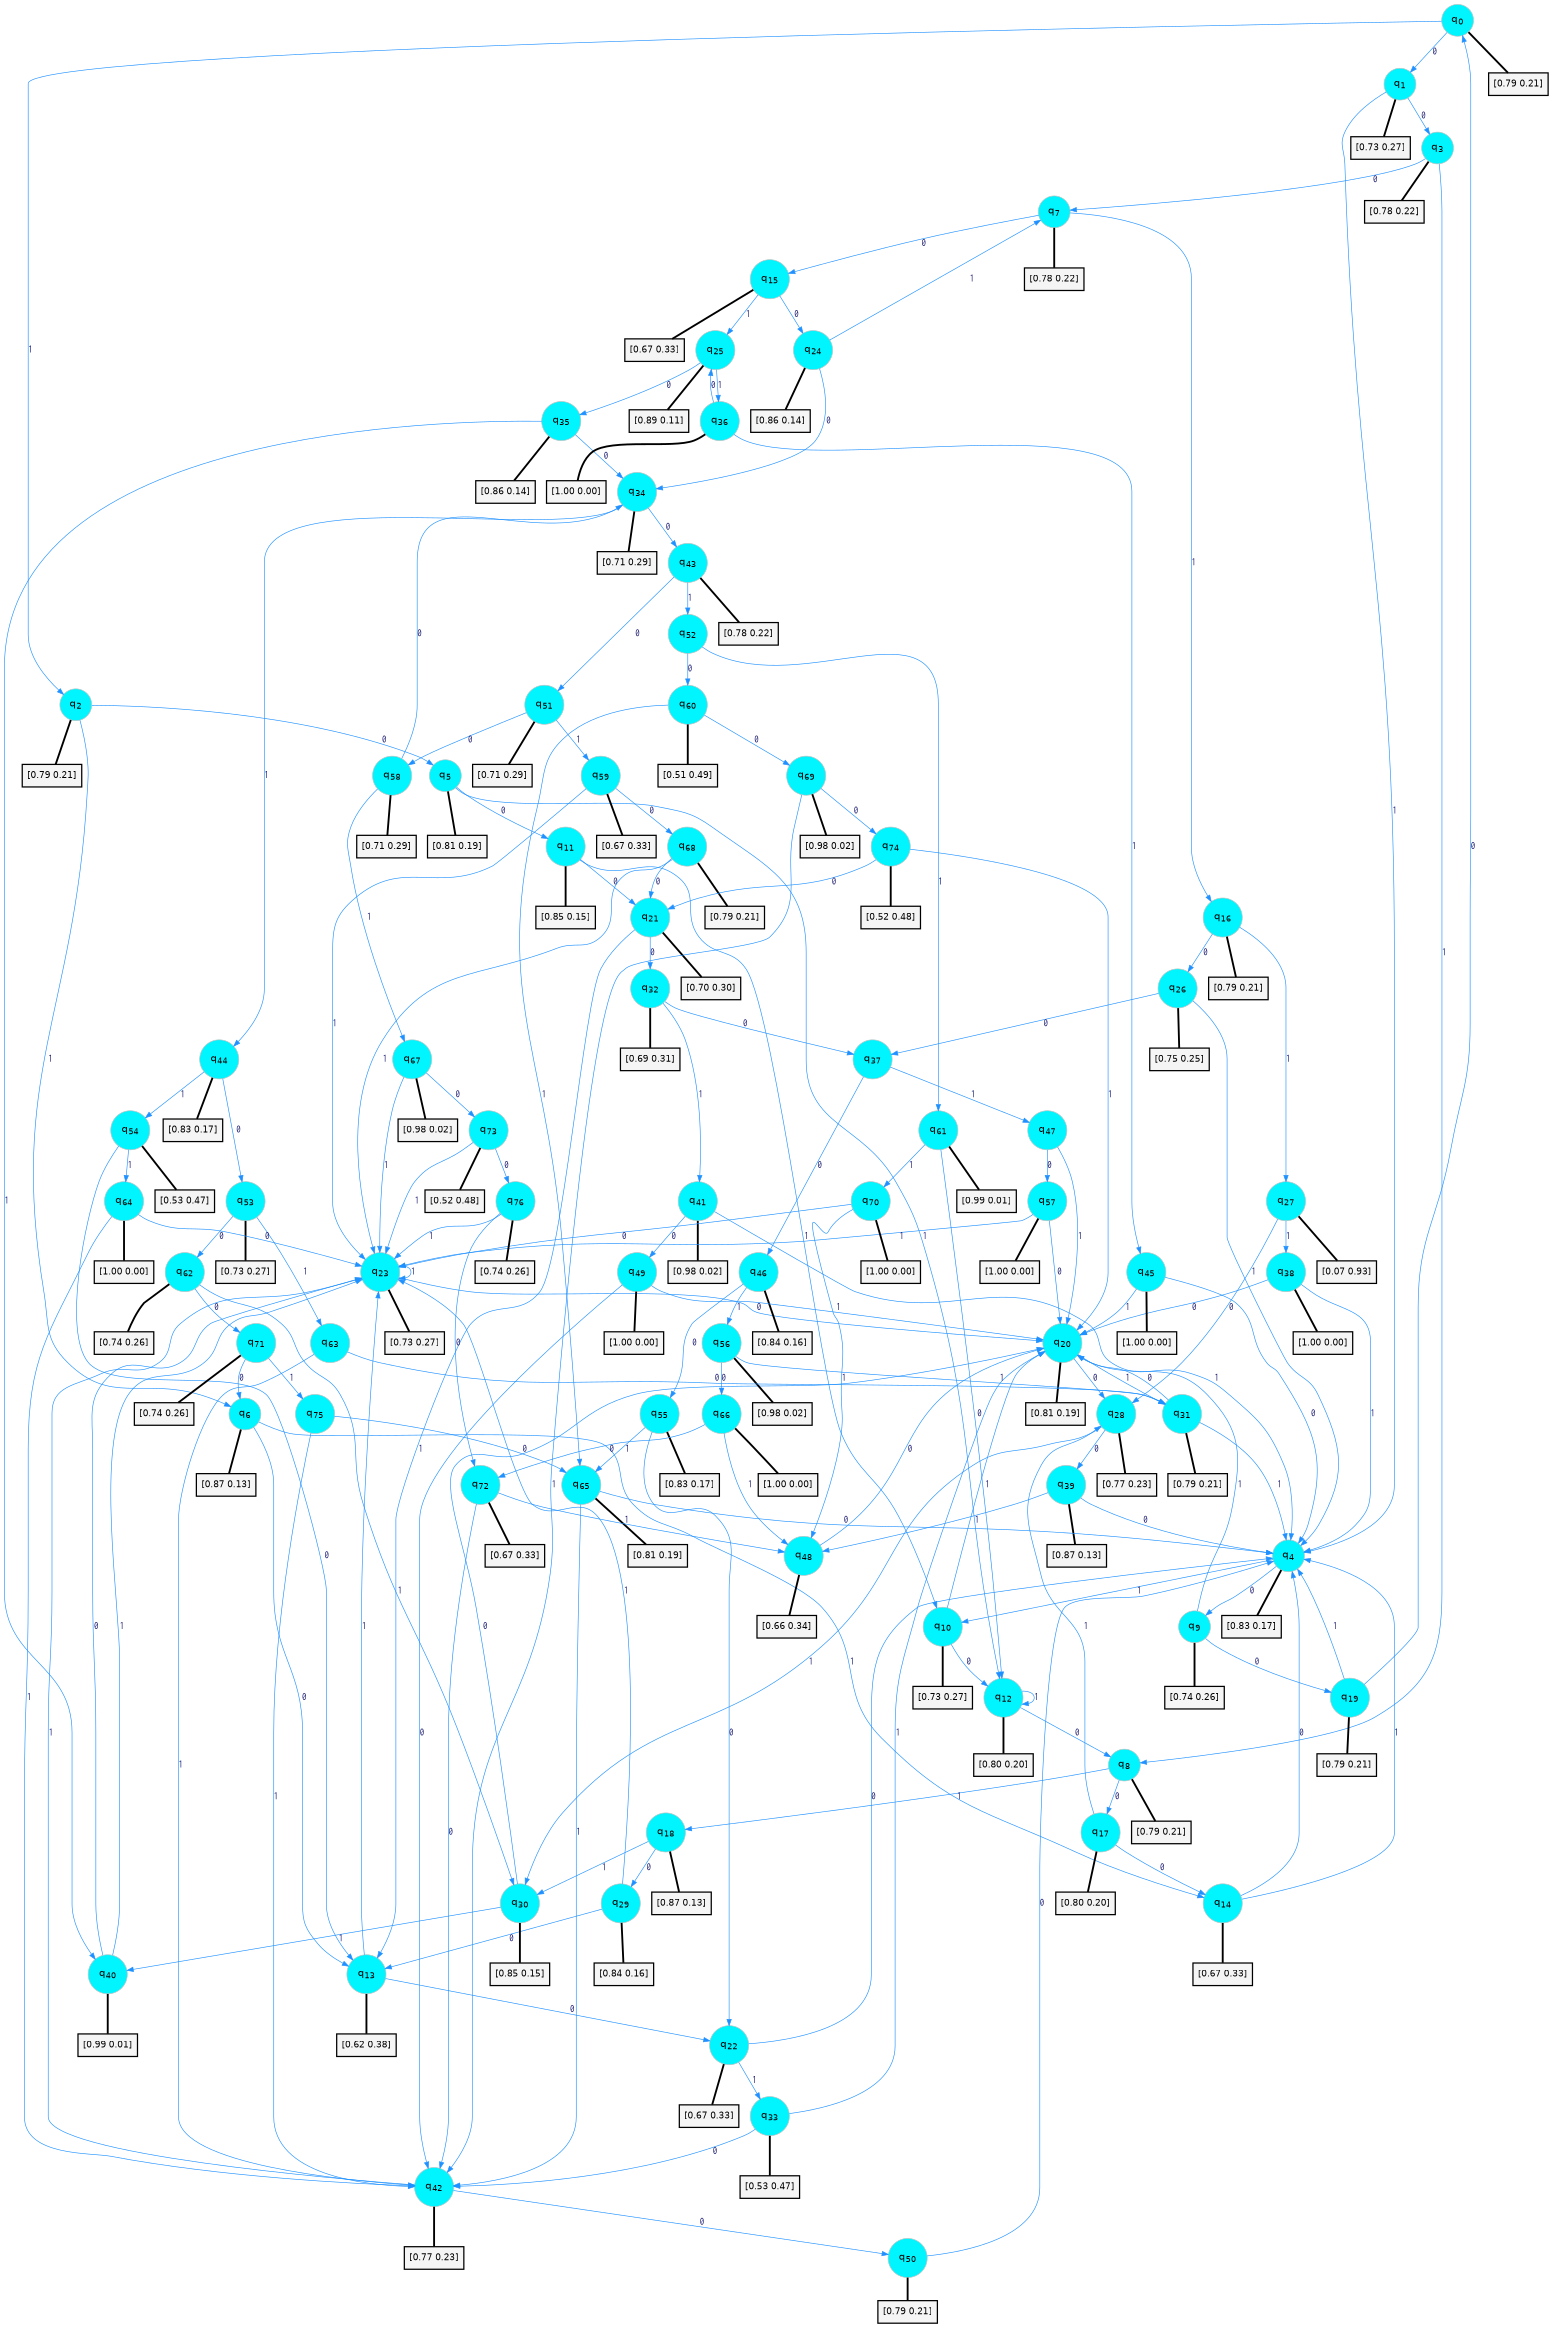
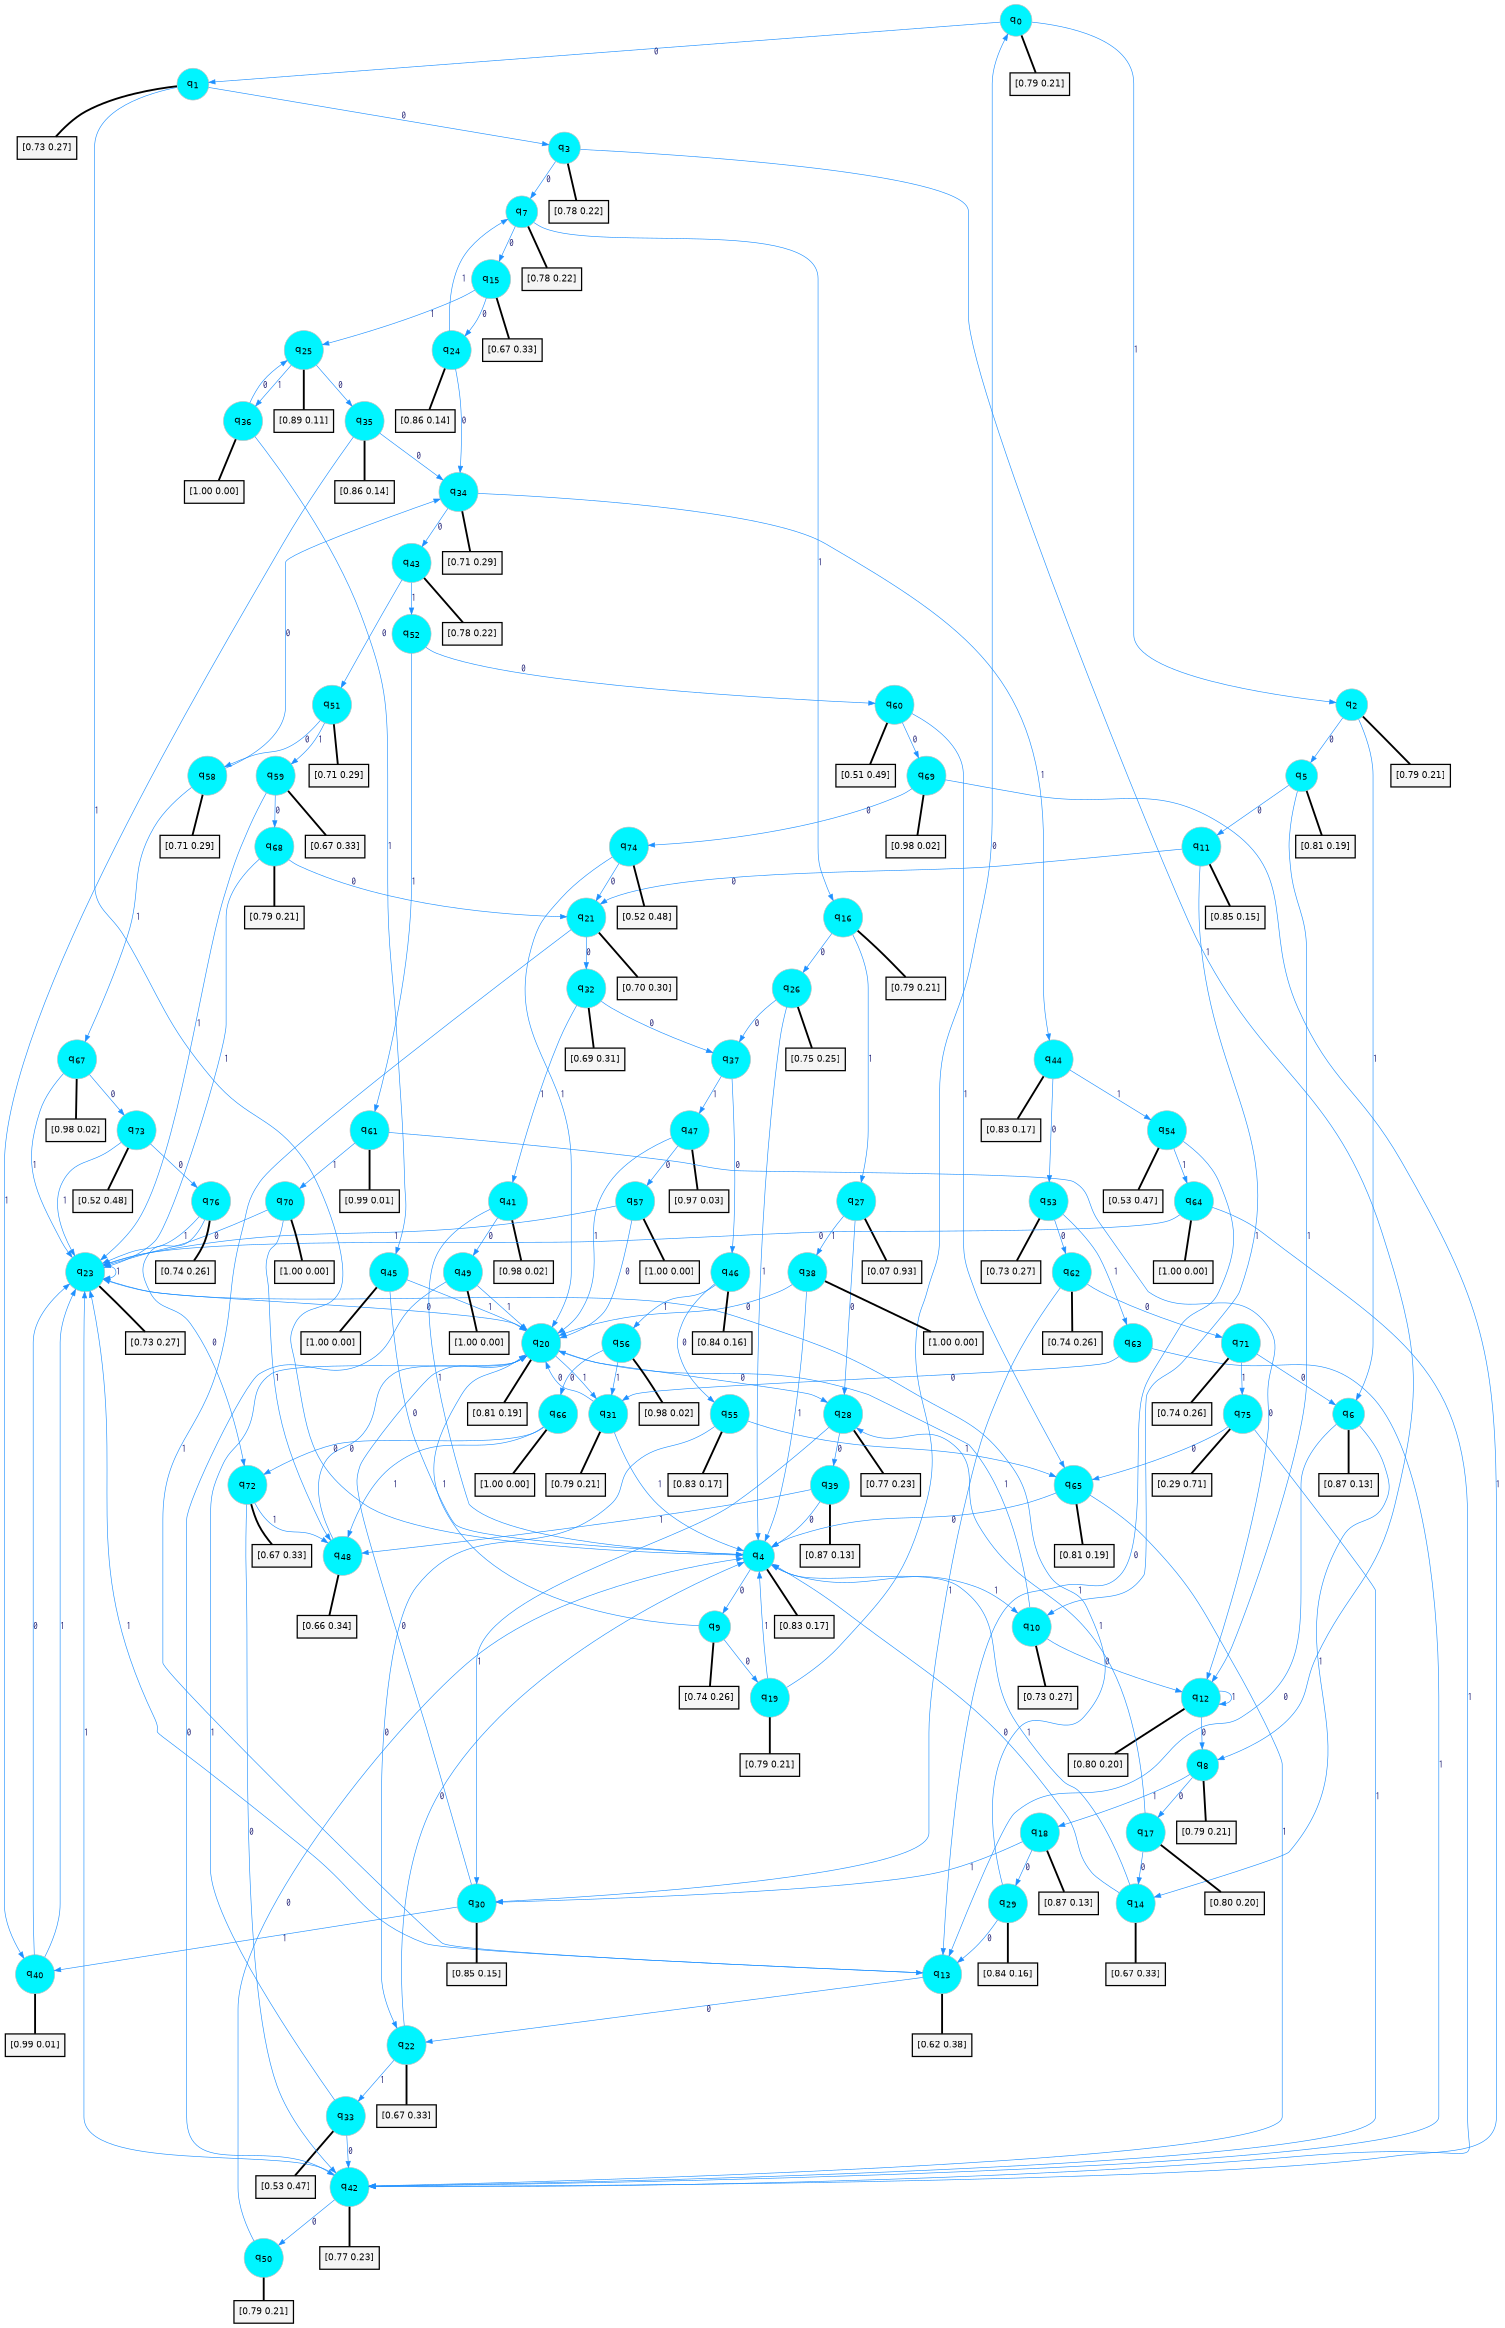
none -> (699, 1201)
none -> (1182, 1485)
